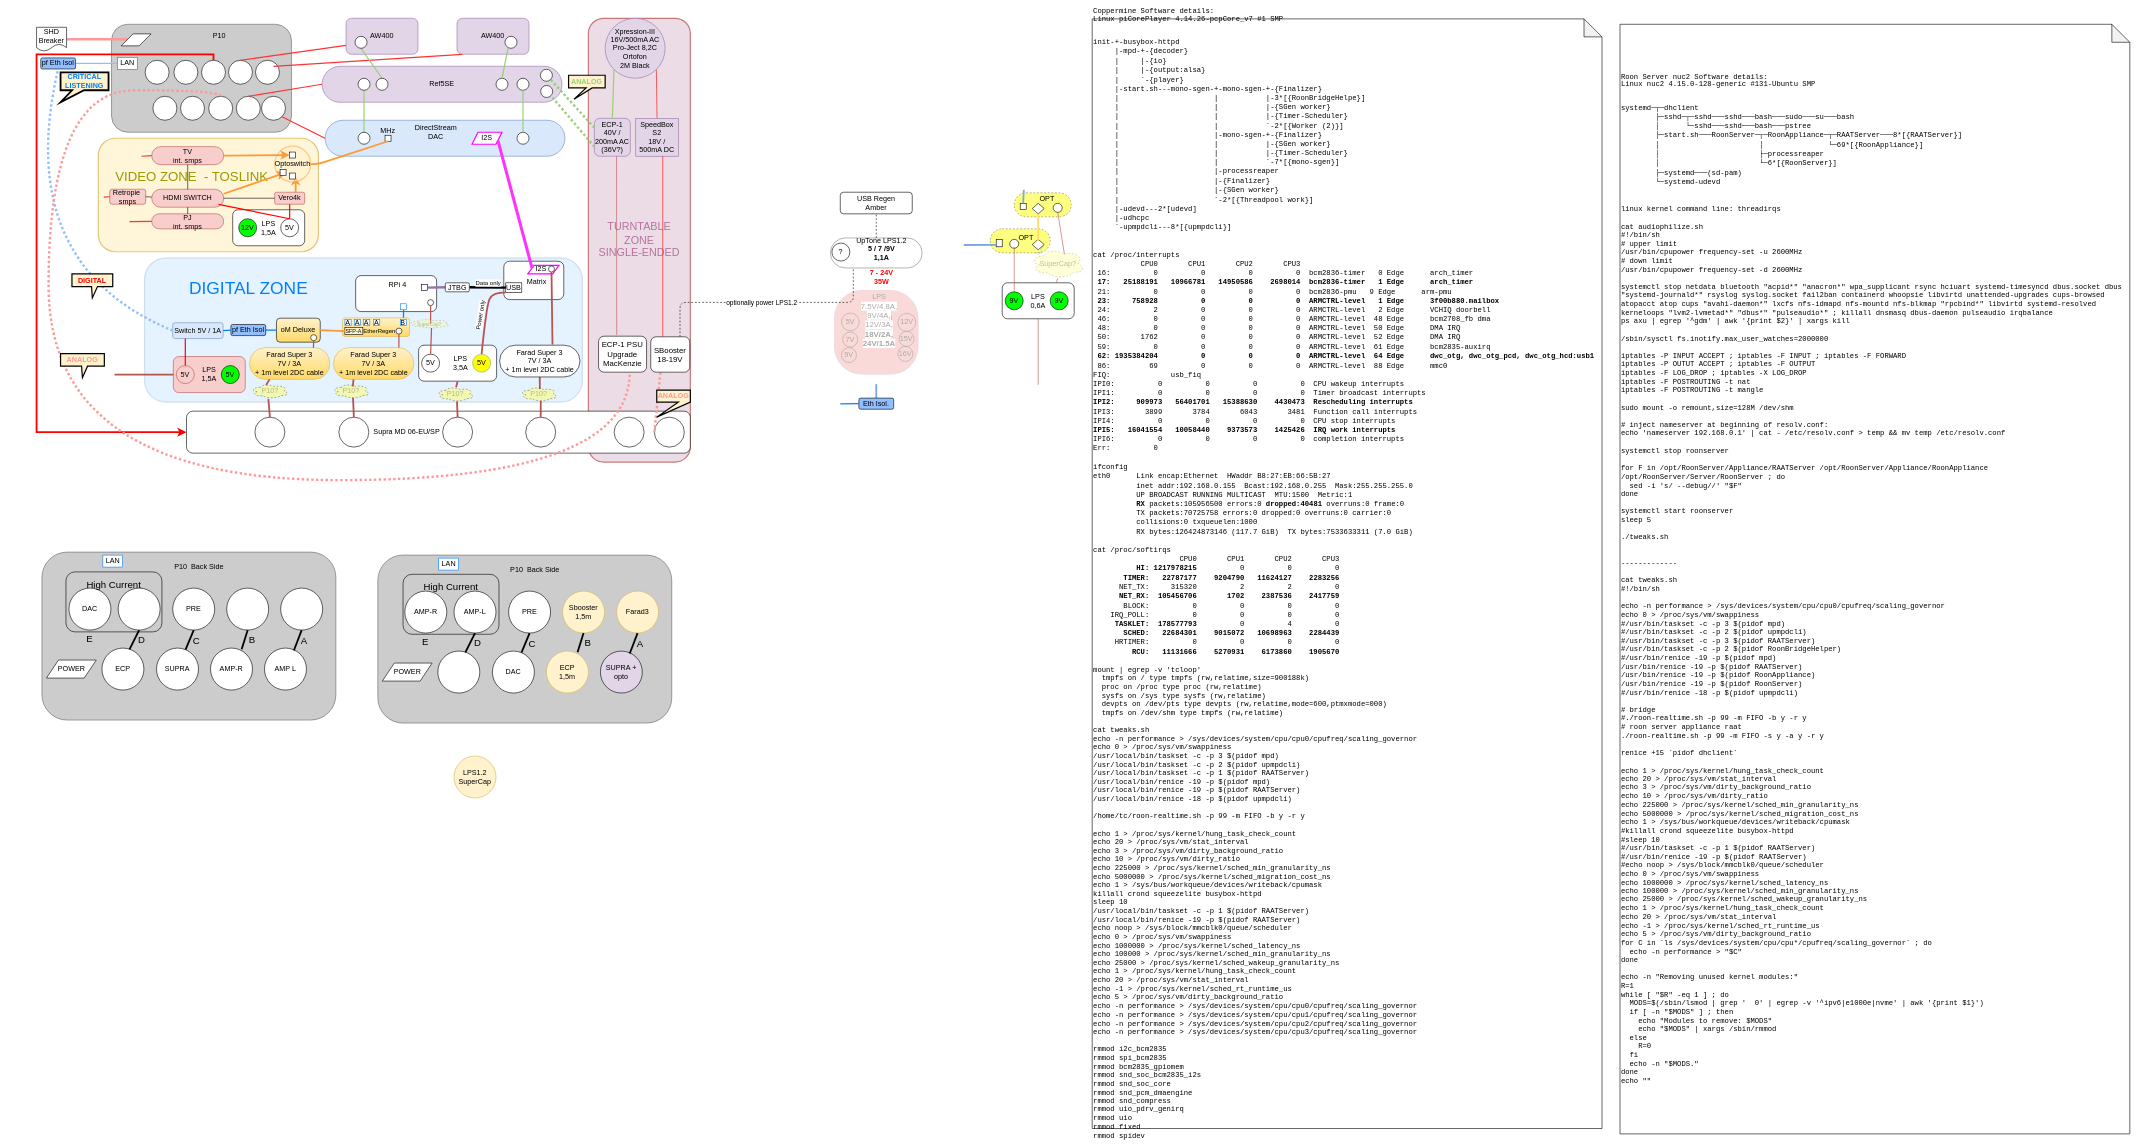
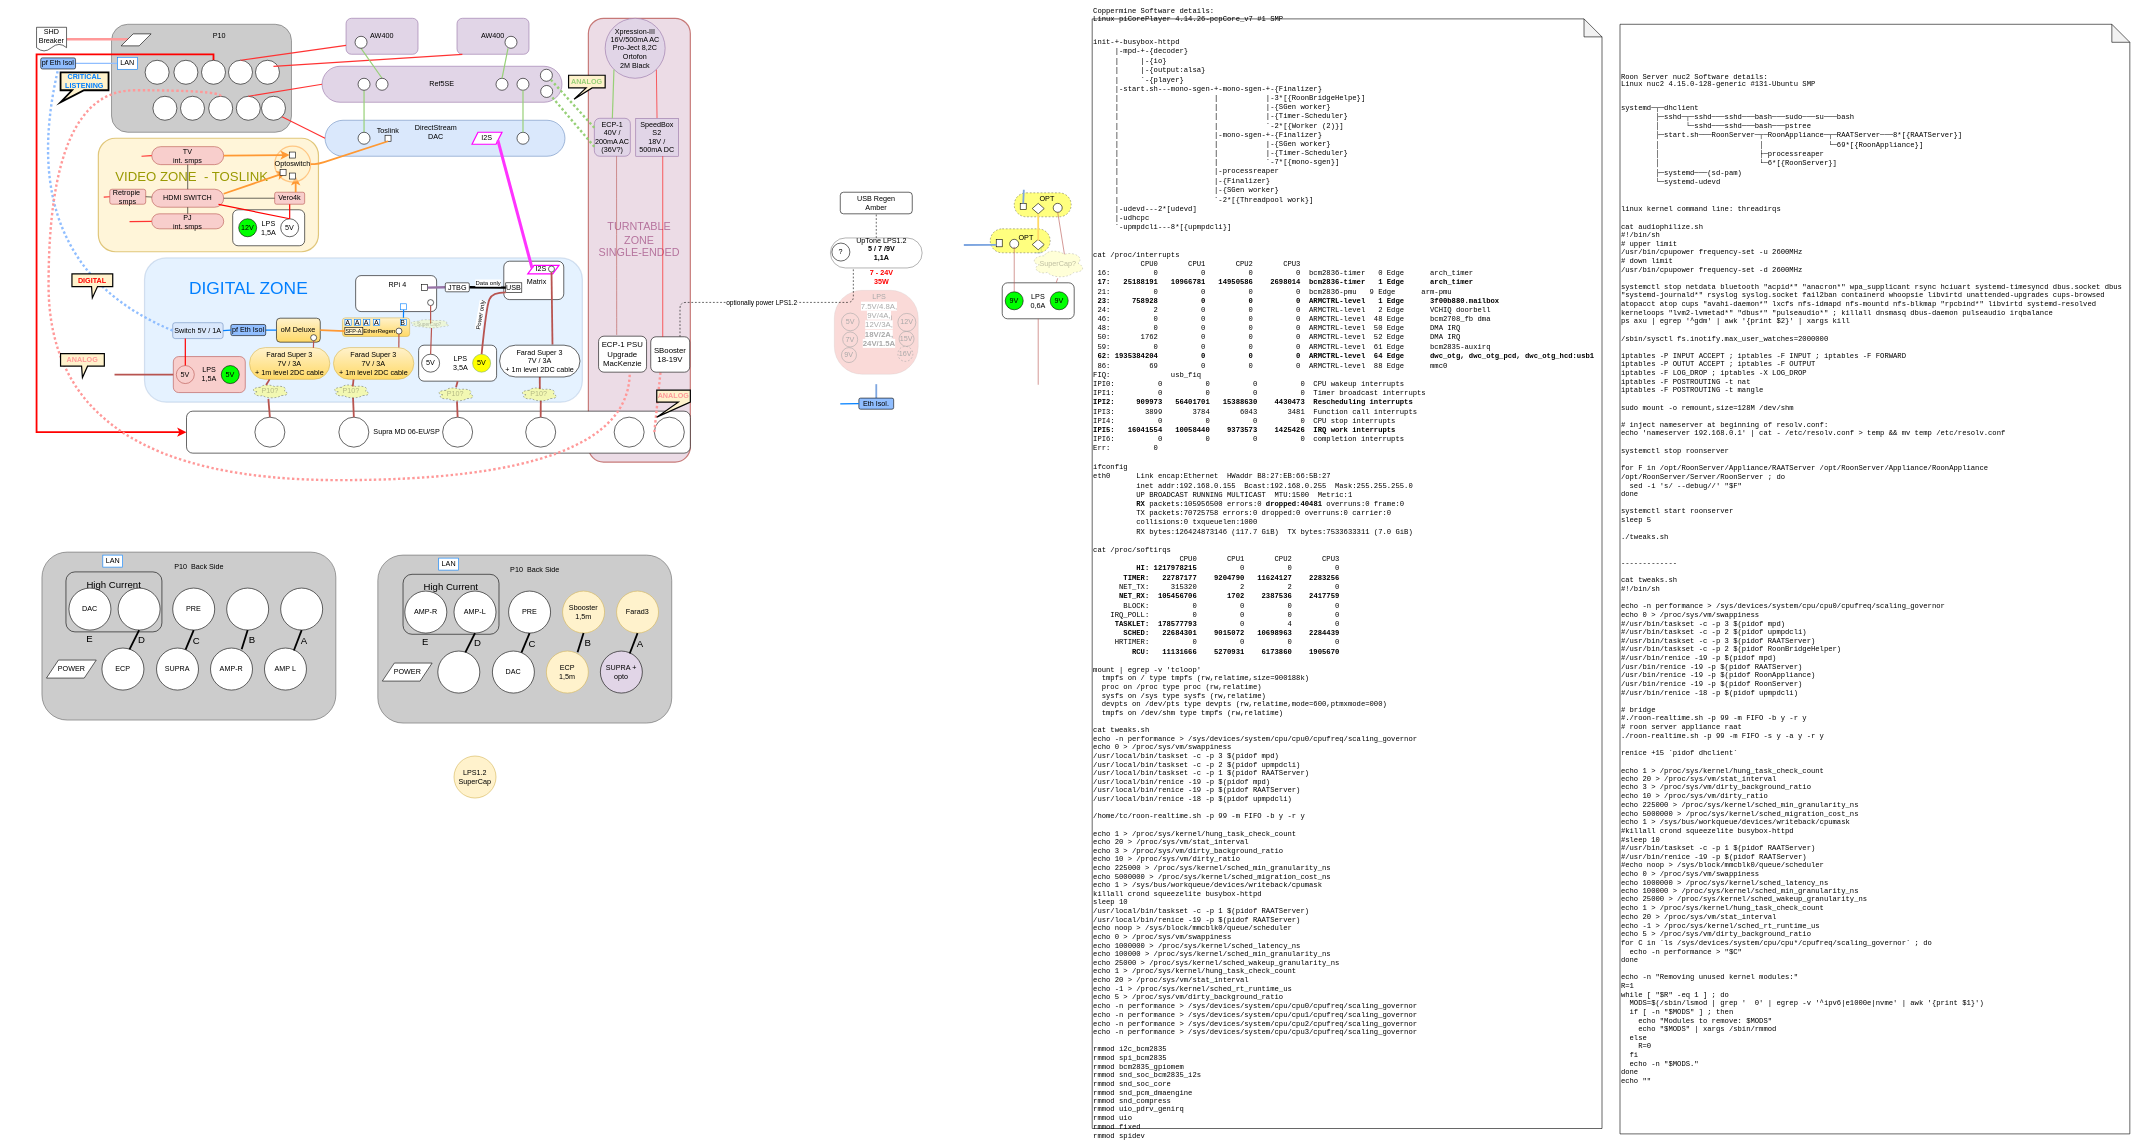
(388, 131) -> (388, 131)
(905, 354) -> (905, 354)
